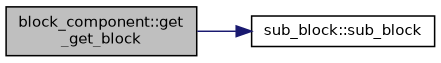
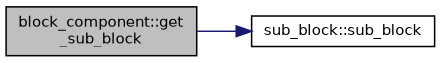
(101, 31) -> (101, 31)
